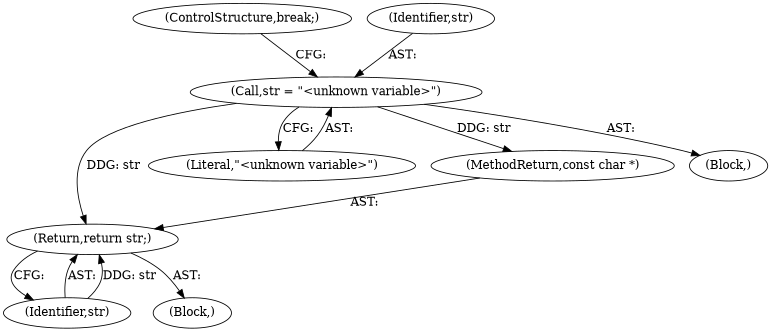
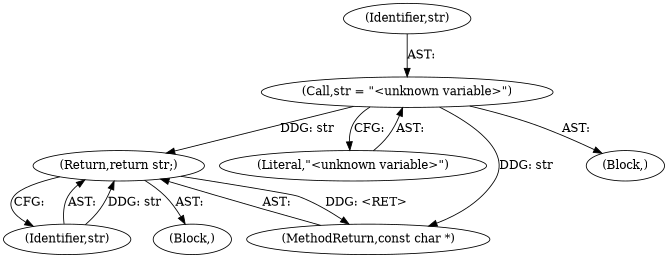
(242, 19) -> none
none -> (264, 190)
